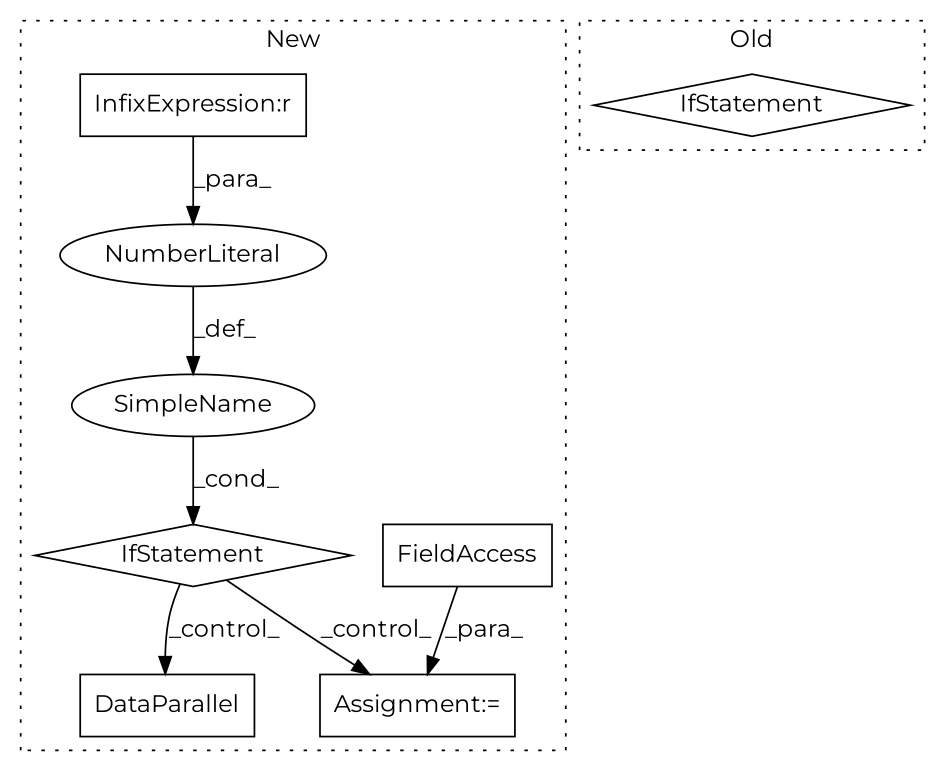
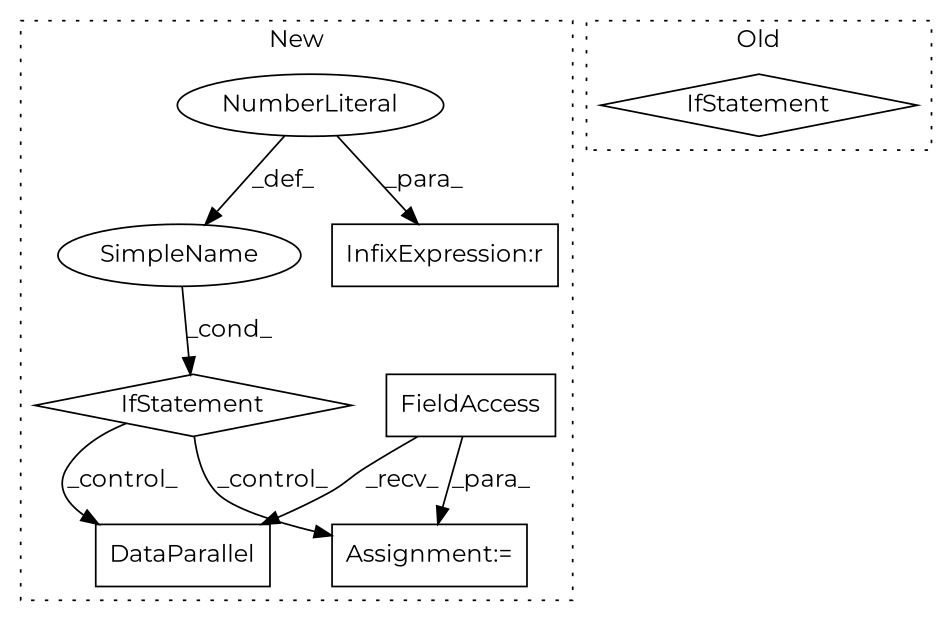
(193, 172) -> (372, 174)
none -> (349, 479)
